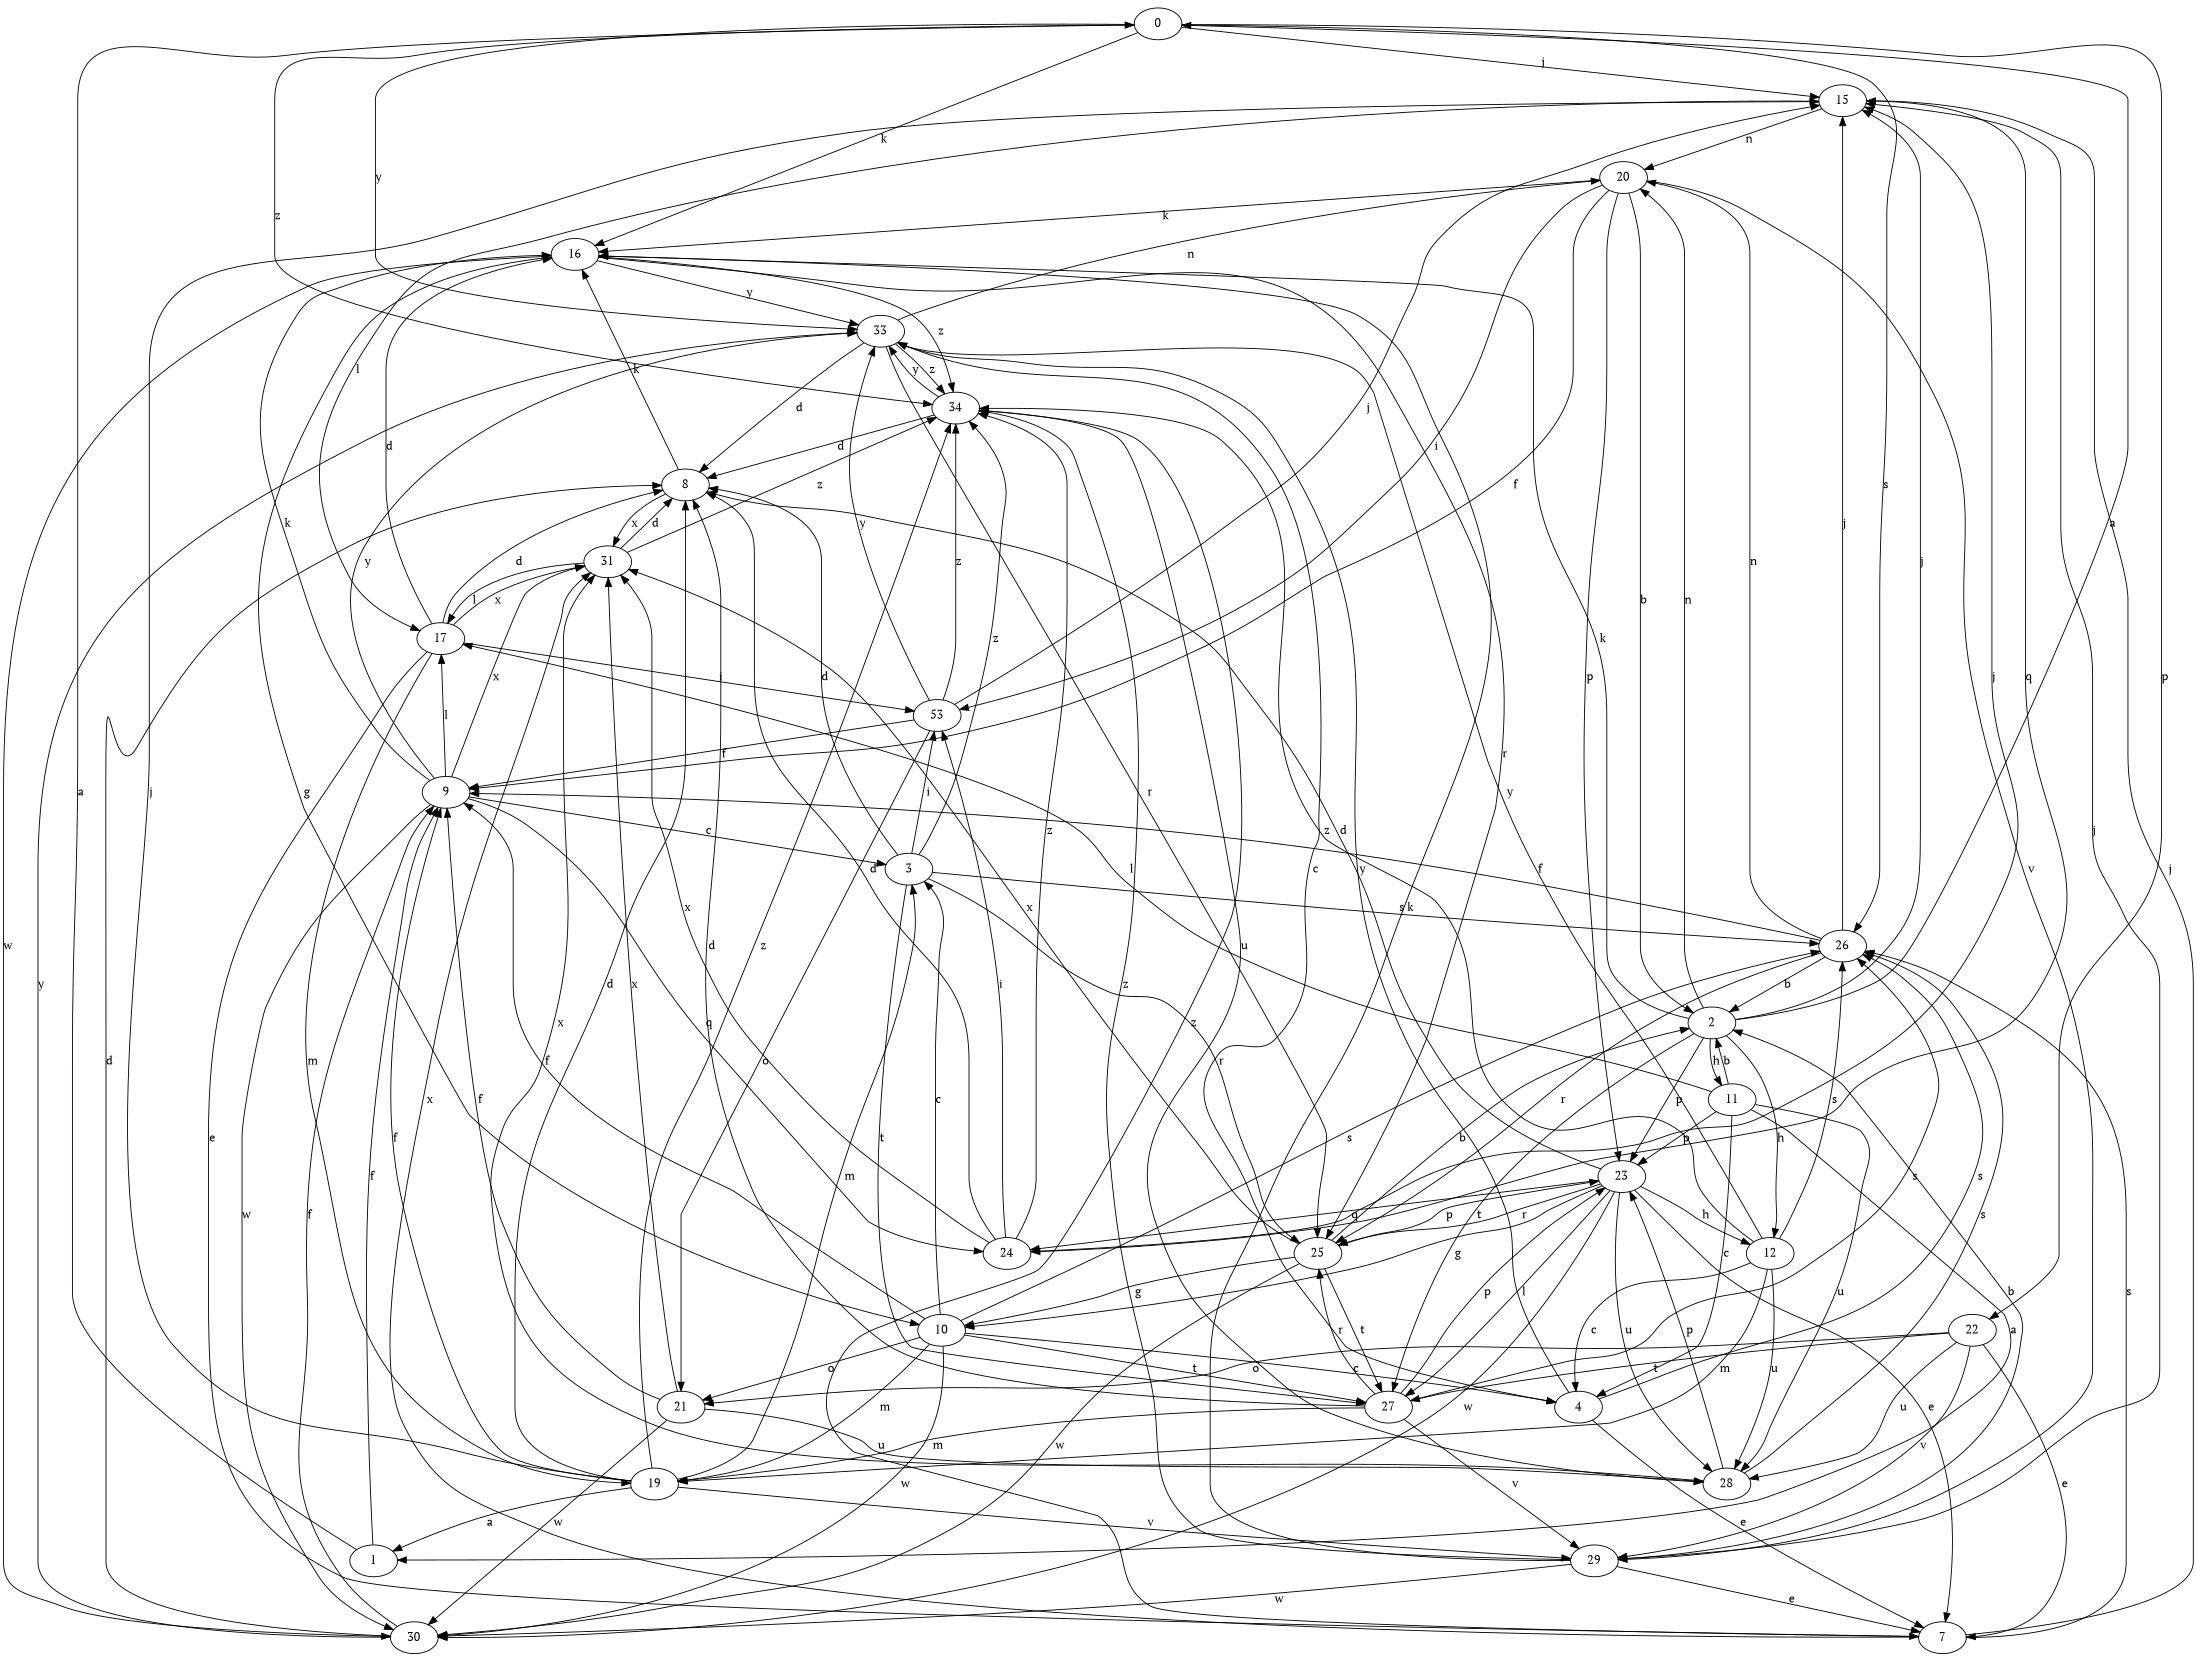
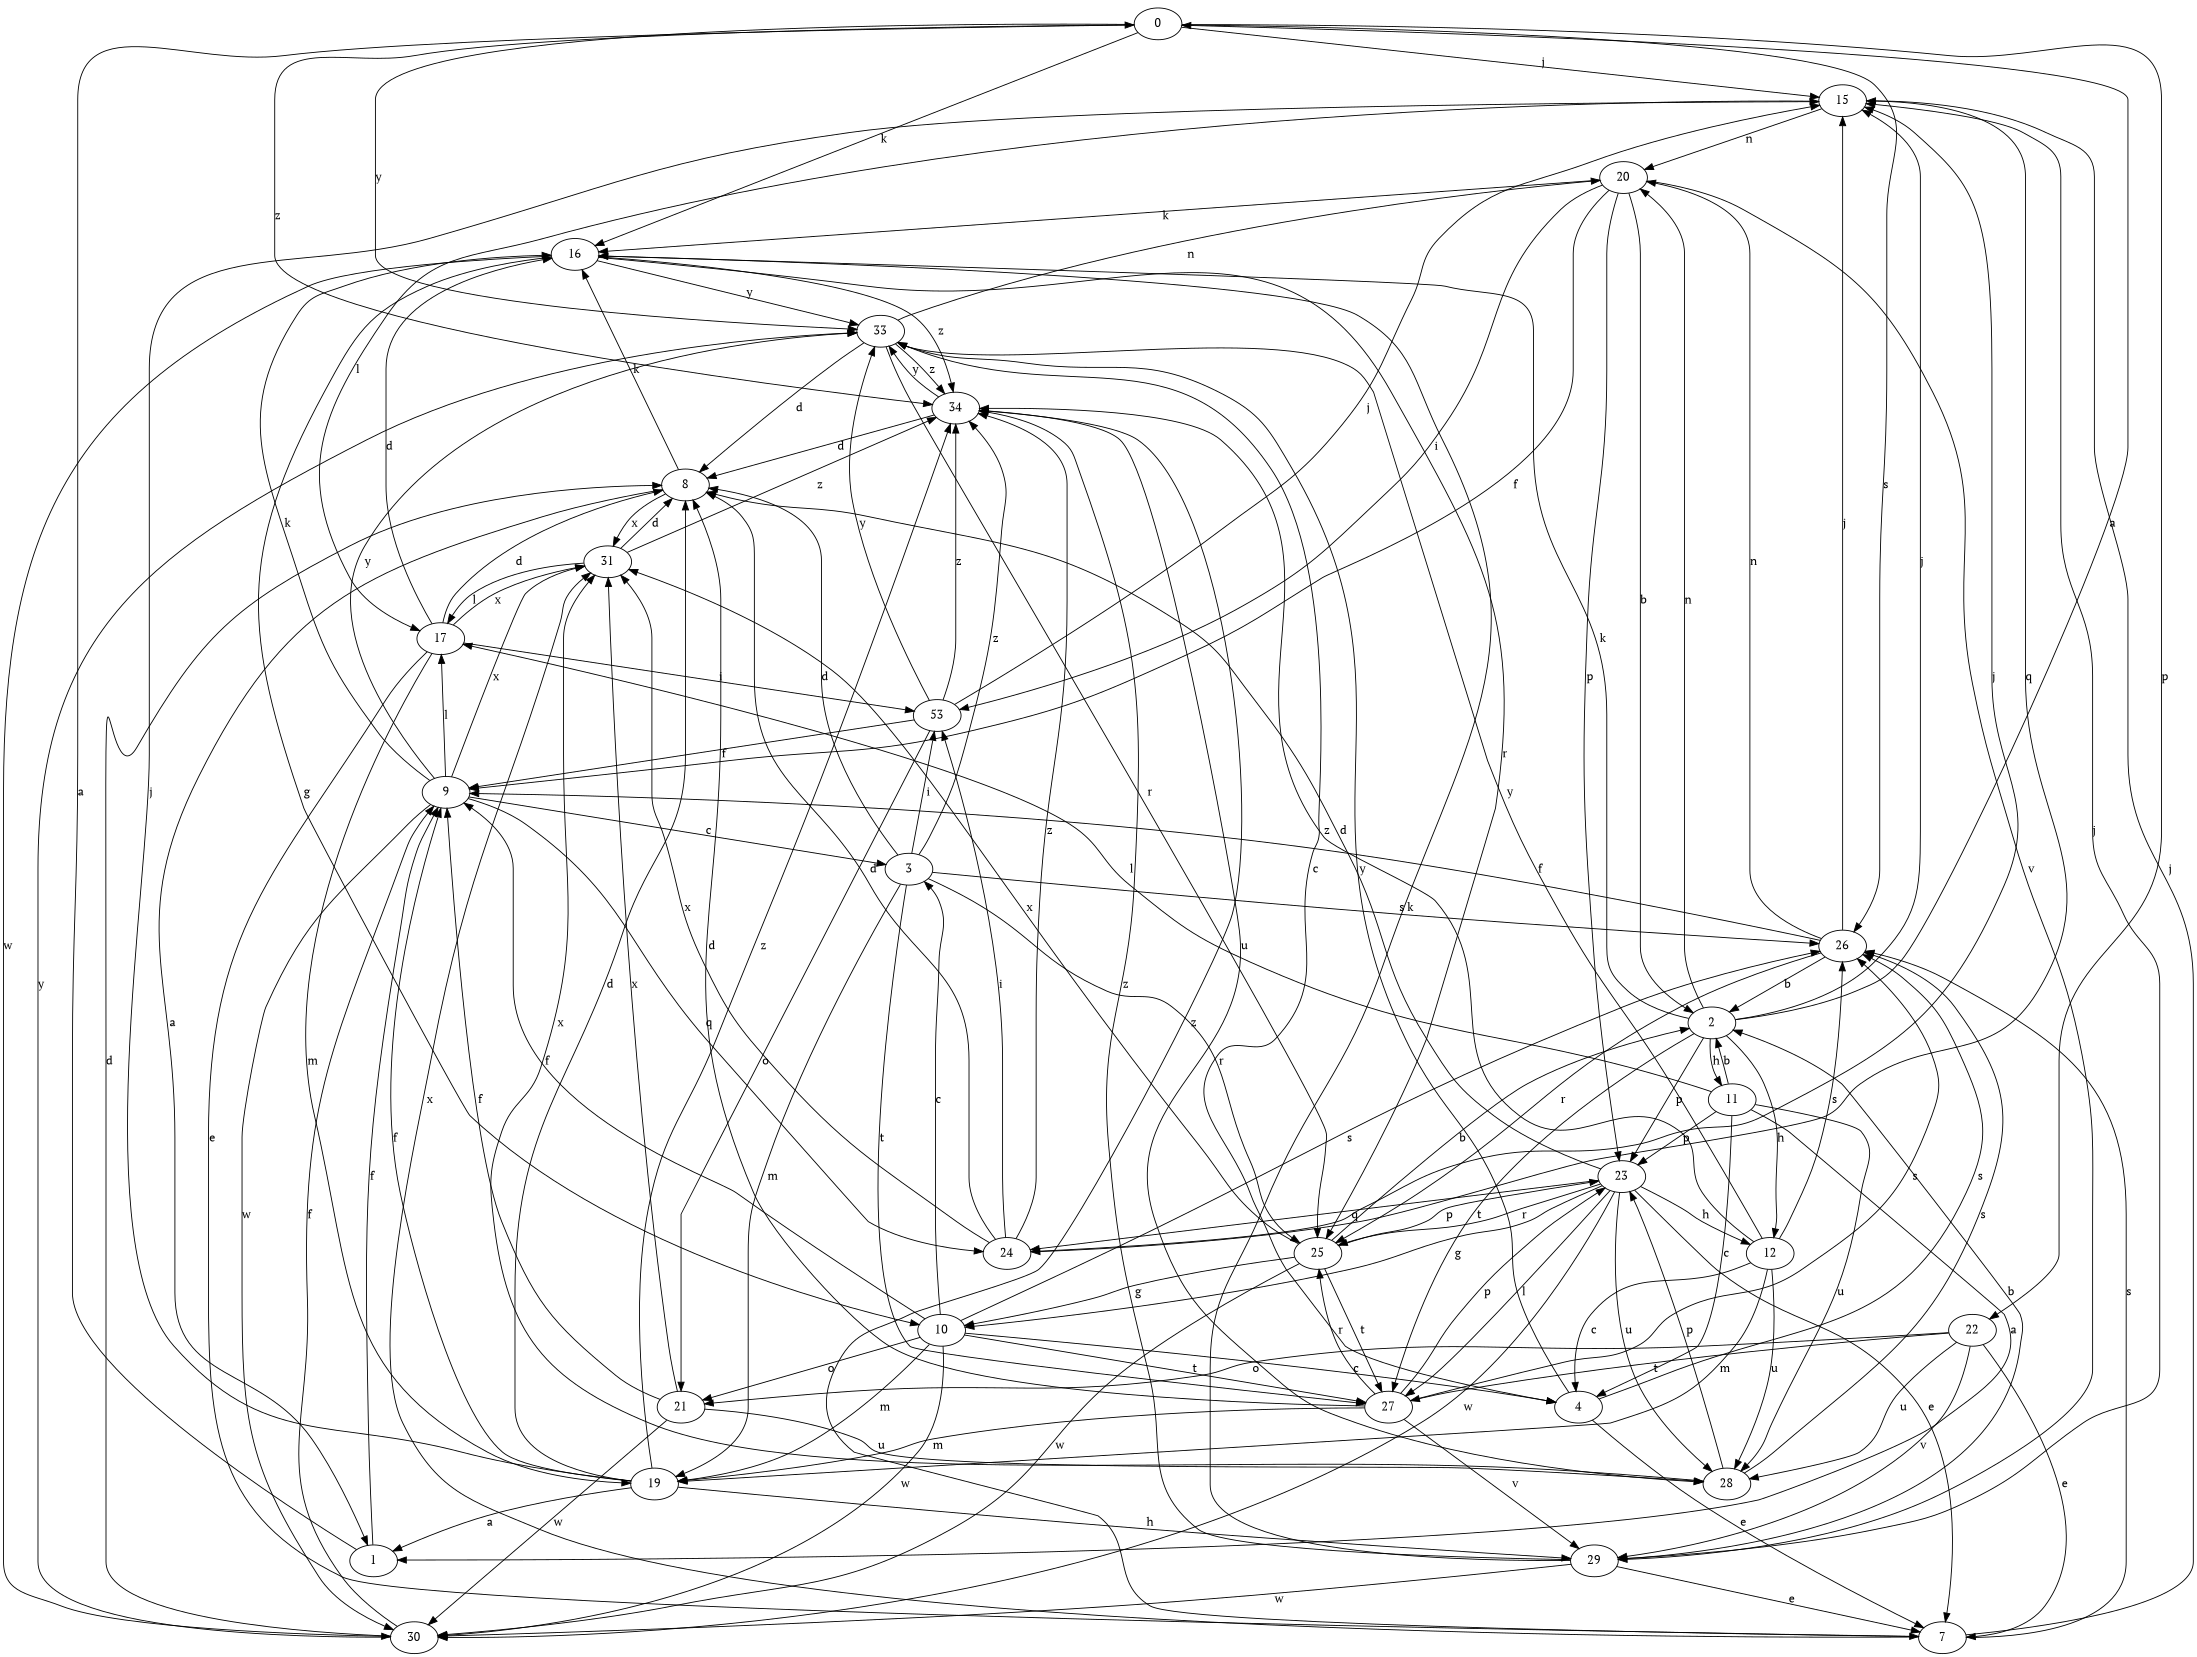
none -> (160, 906)
(830, 1210) -> (761, 1179)
(1151, 1522) -> (1151, 1522)
